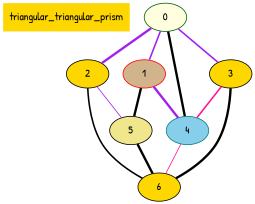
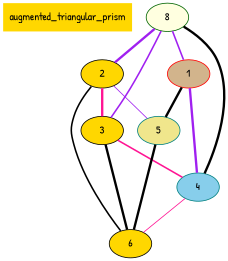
(66, 17) -> (68, 17)
(165, 17) -> (167, 17)
none -> (102, 102)
(131, 130) -> (159, 130)
